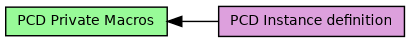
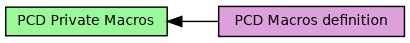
(312, 21) -> (312, 21)
